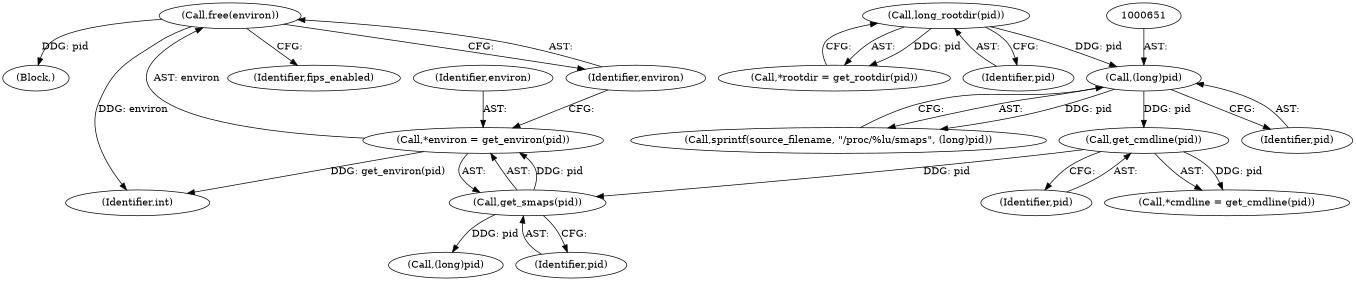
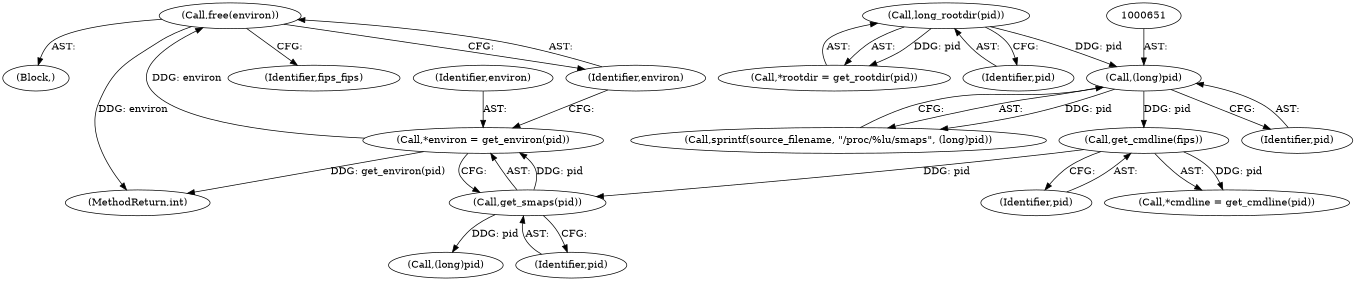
(65, 47) -> (65, 47)
(840, 47) -> (840, 47)
(187, 78) -> (187, 78)
(314, 78) -> (314, 78)
(1144, 140) -> (1144, 140)
(476, 172) -> (476, 172)
(138, 203) -> (138, 203)
